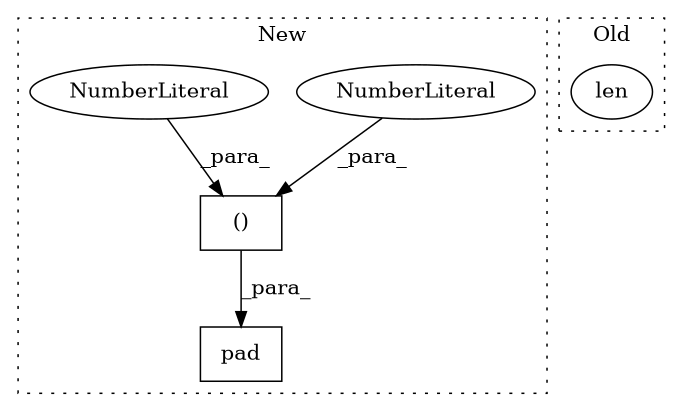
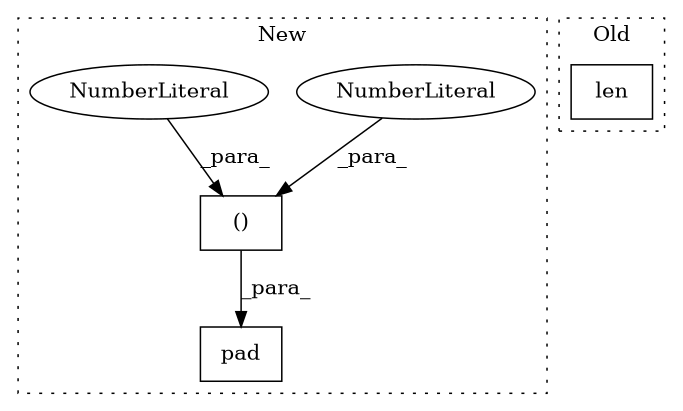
(612, 92) -> (612, 92)
